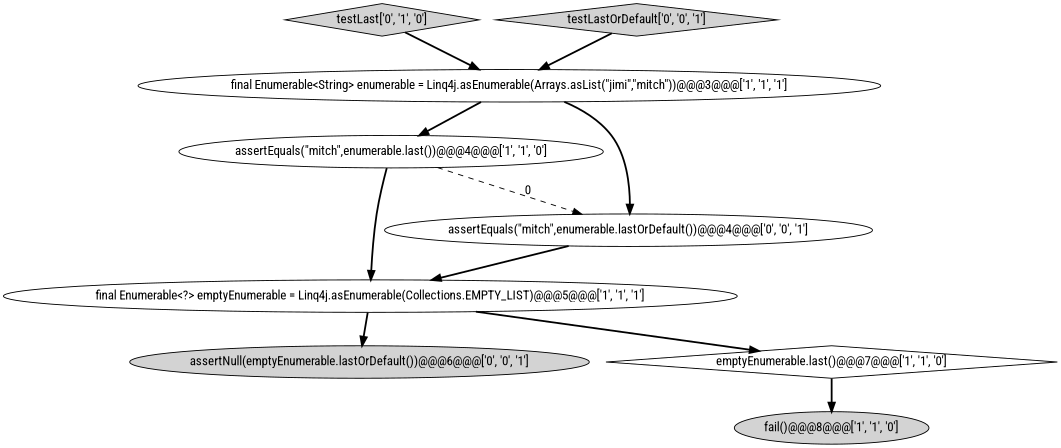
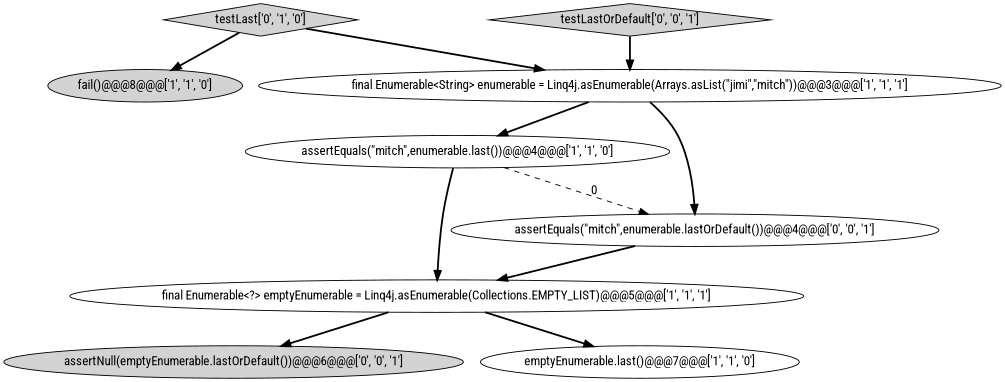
(832, 362) -> (640, 362)
(832, 391) -> (210, 49)
